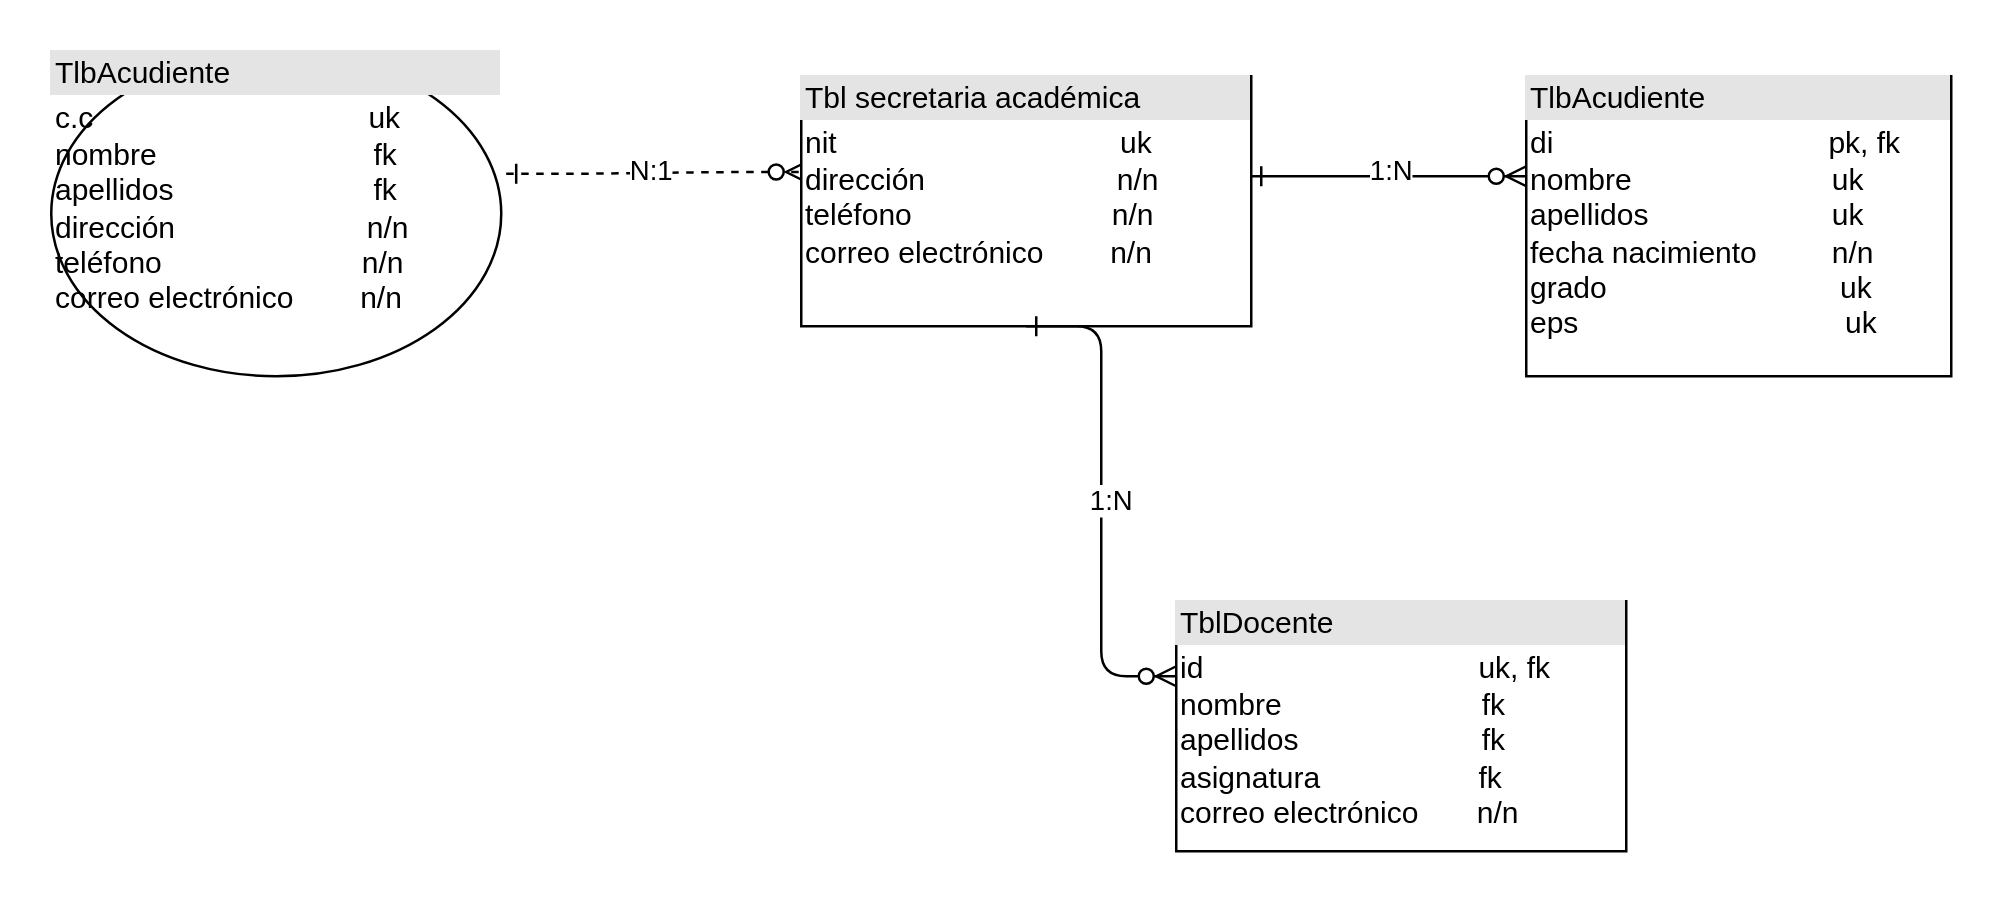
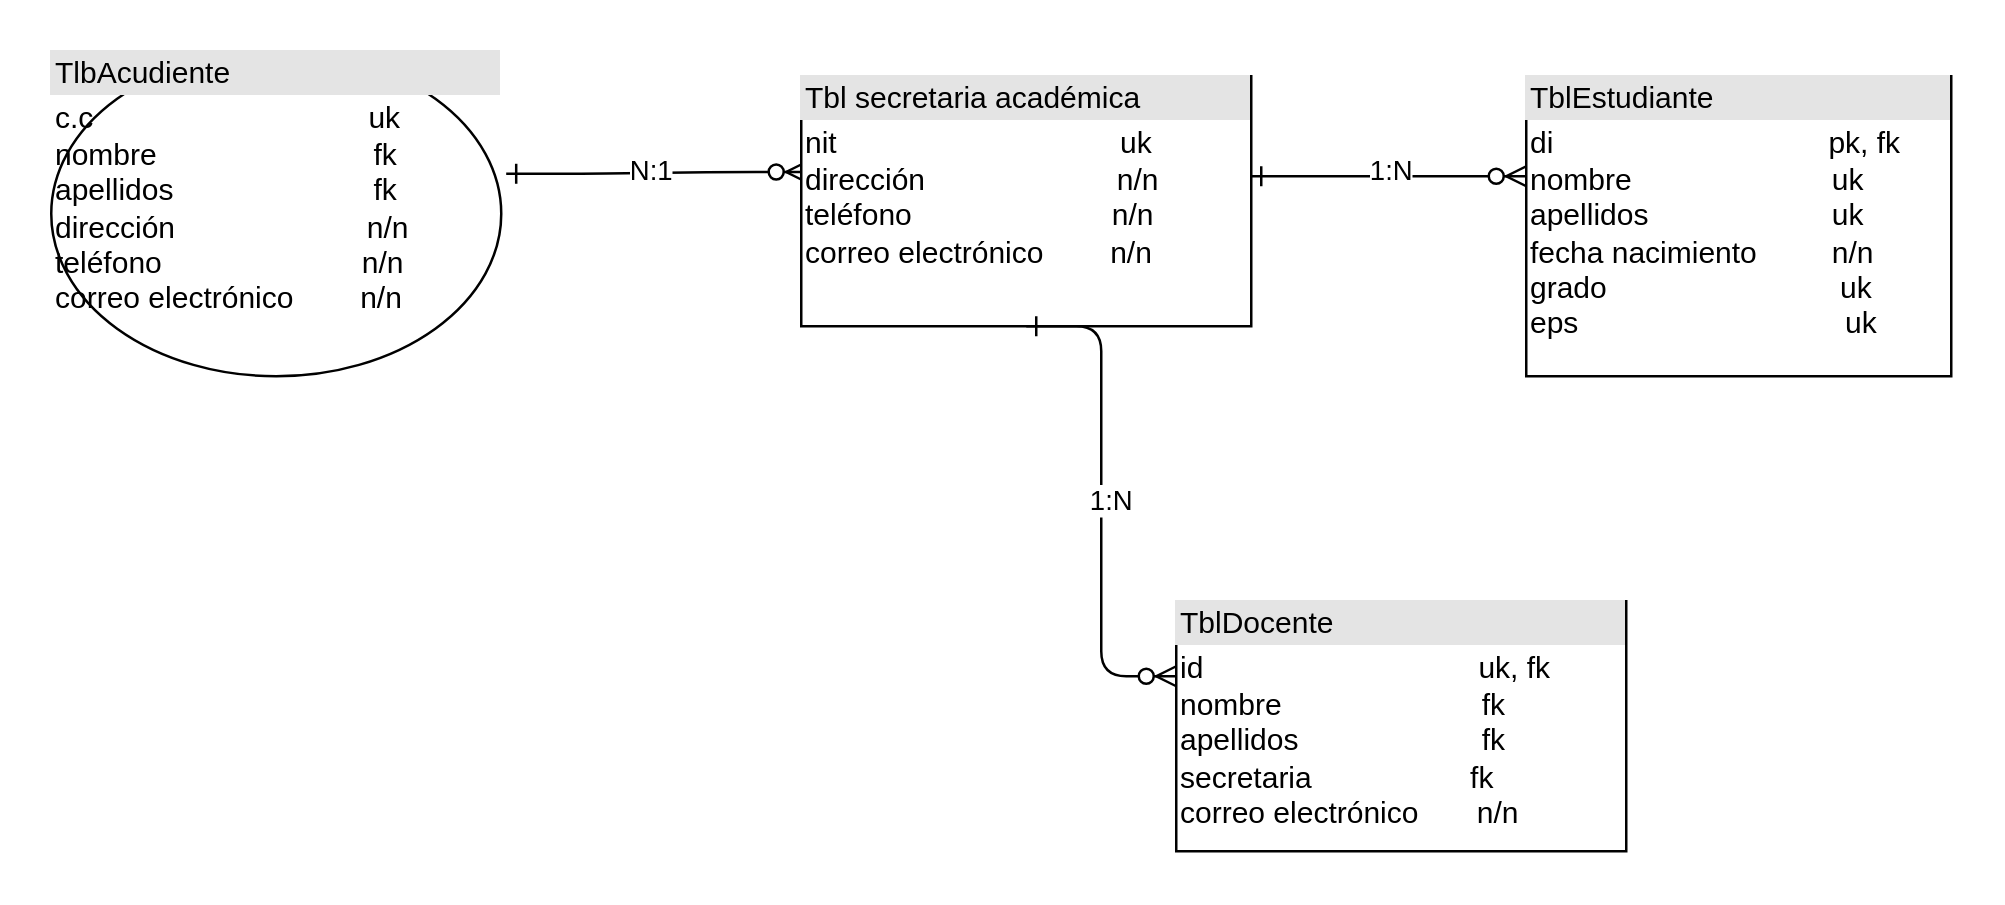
(567, 174) -> (567, 174)
(1741, 292) -> (1741, 292)
(1404, 727) -> (1404, 727)
